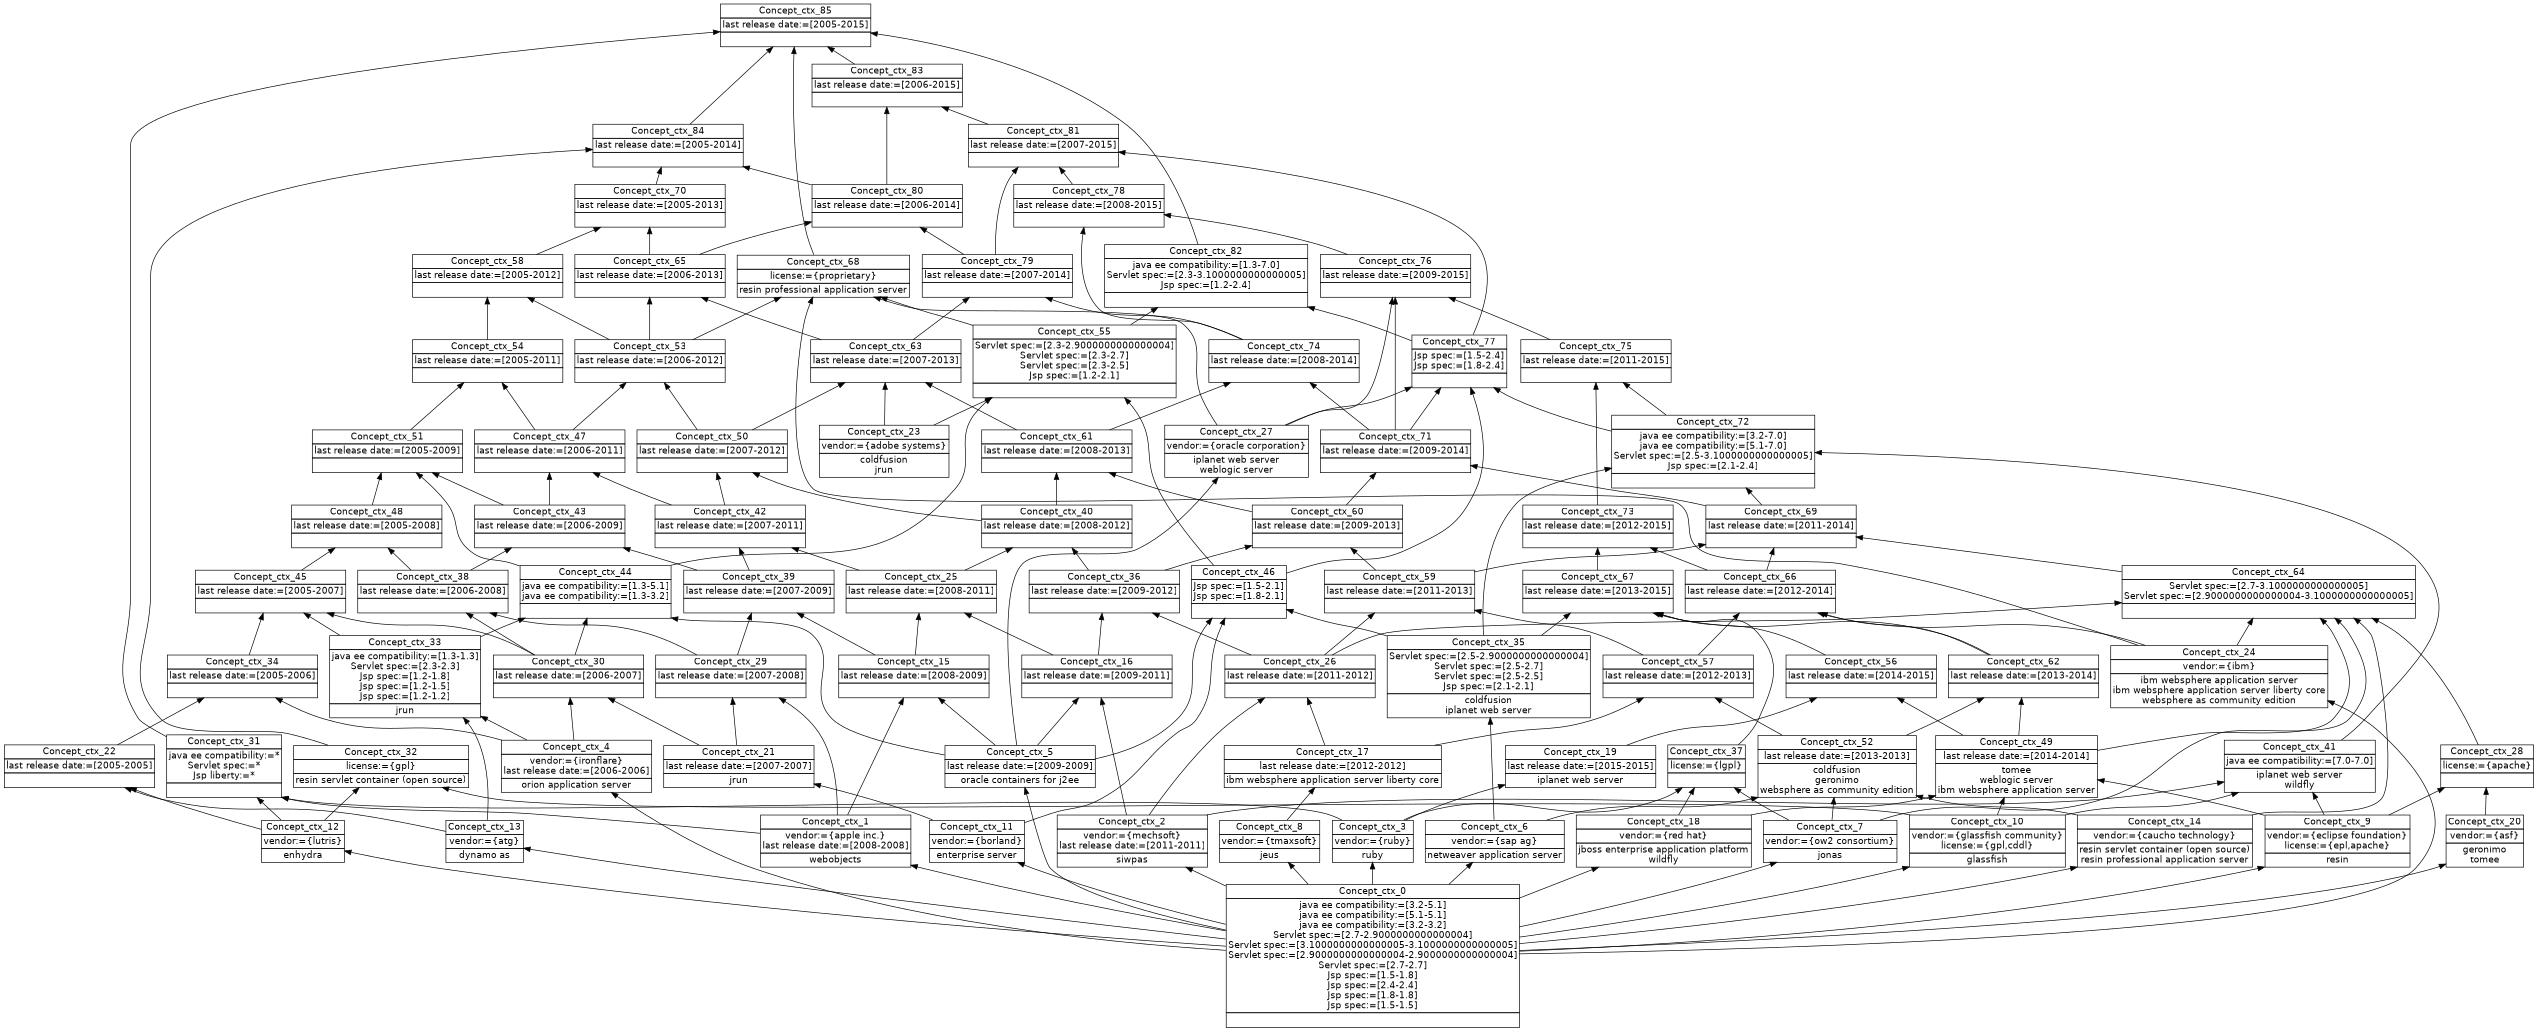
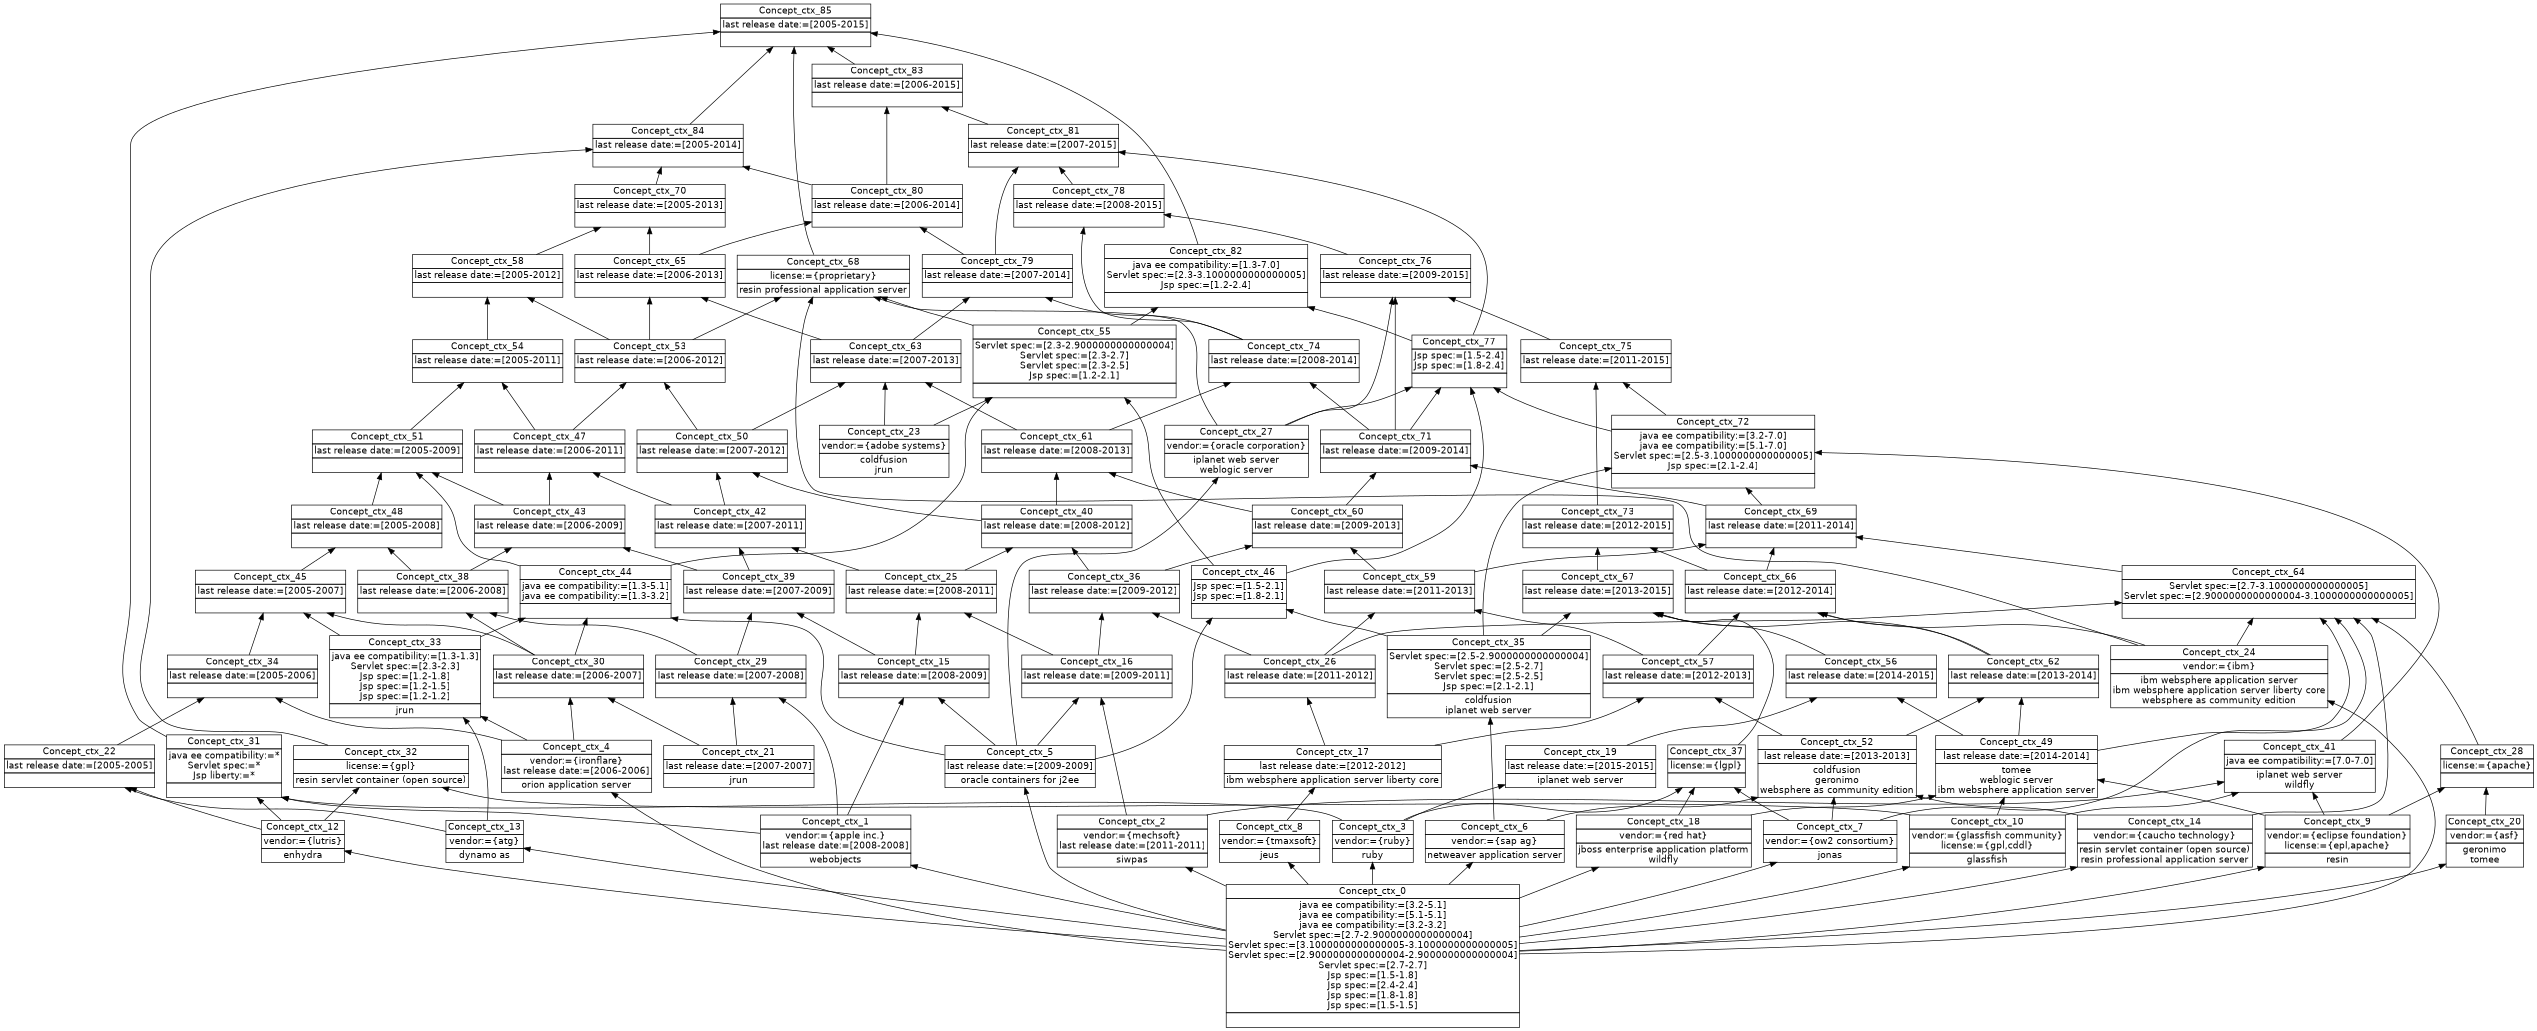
(1199, 753) -> none
(977, 841) -> none
